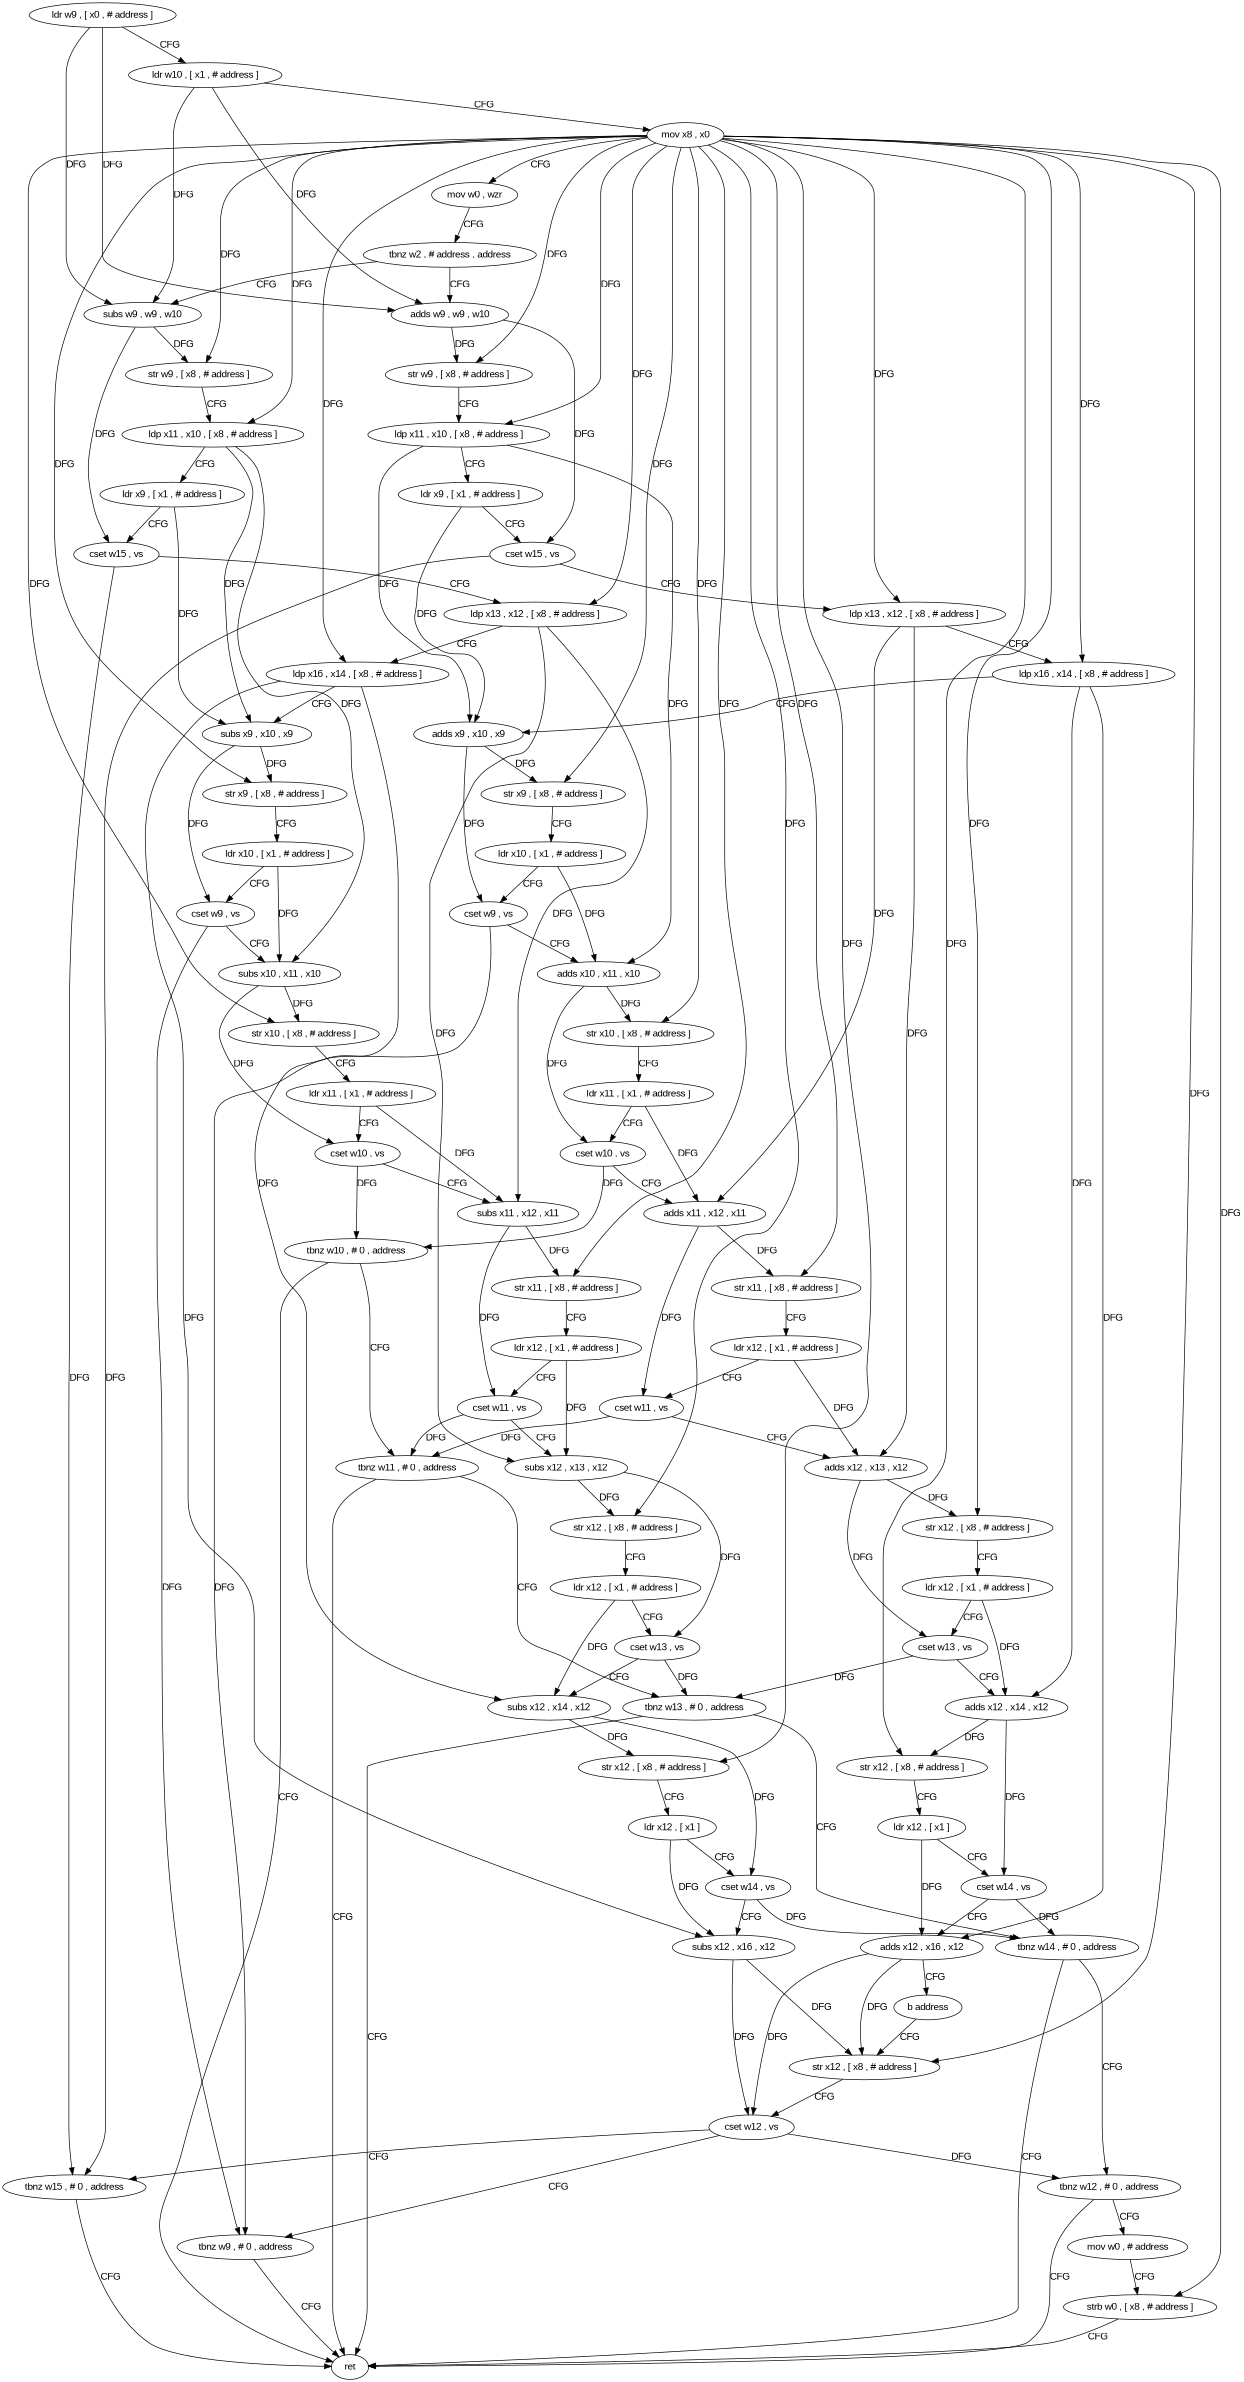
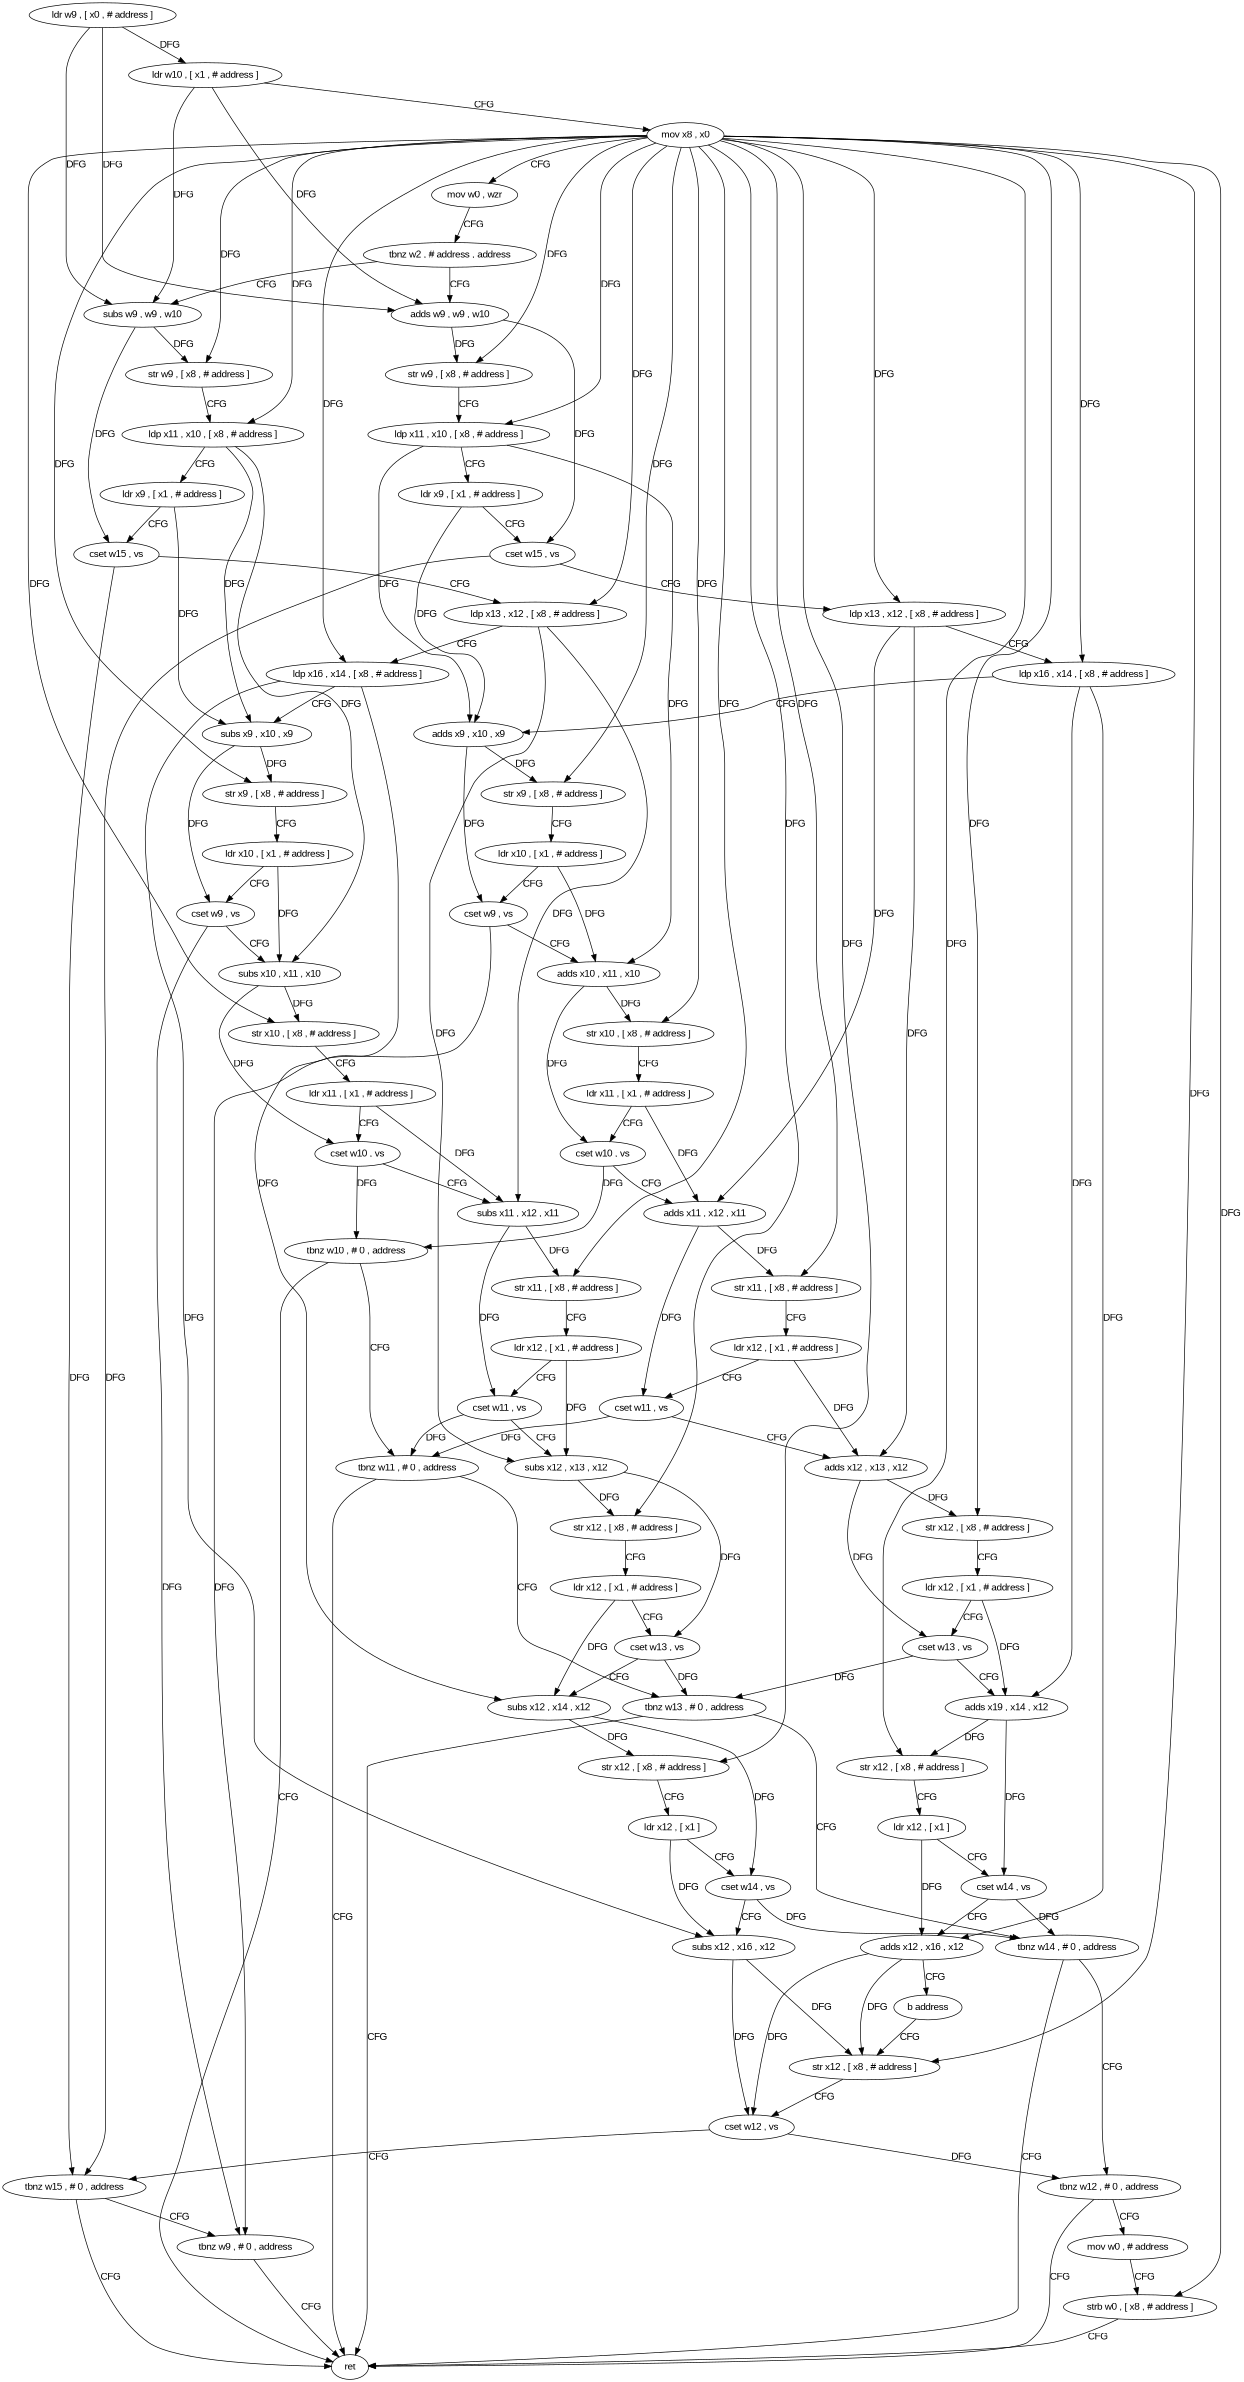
(170, 45) -> (170, 45)
(1006, 1708) -> (1006, 1708)
(506, 2186) -> (154, 2215)
